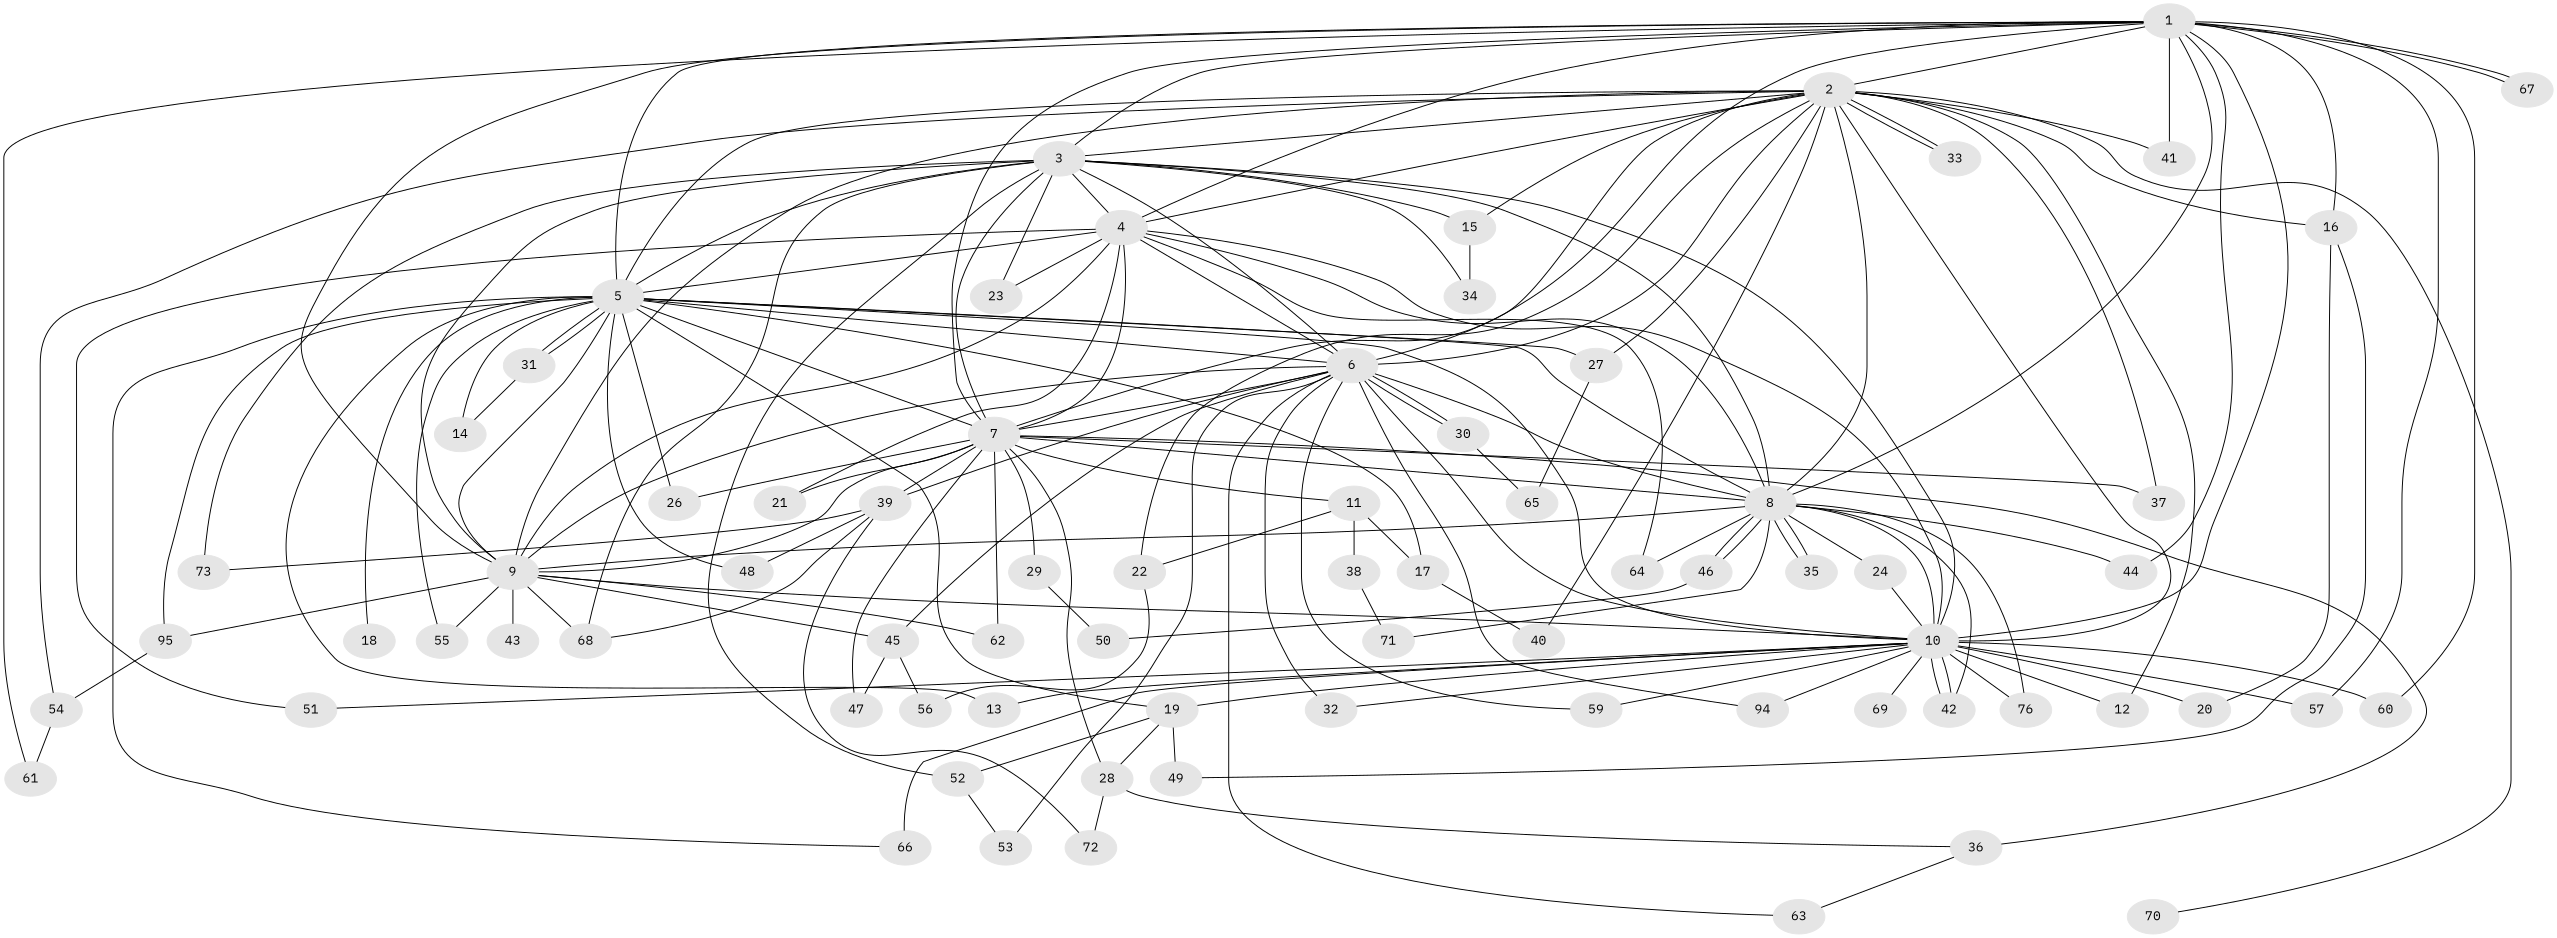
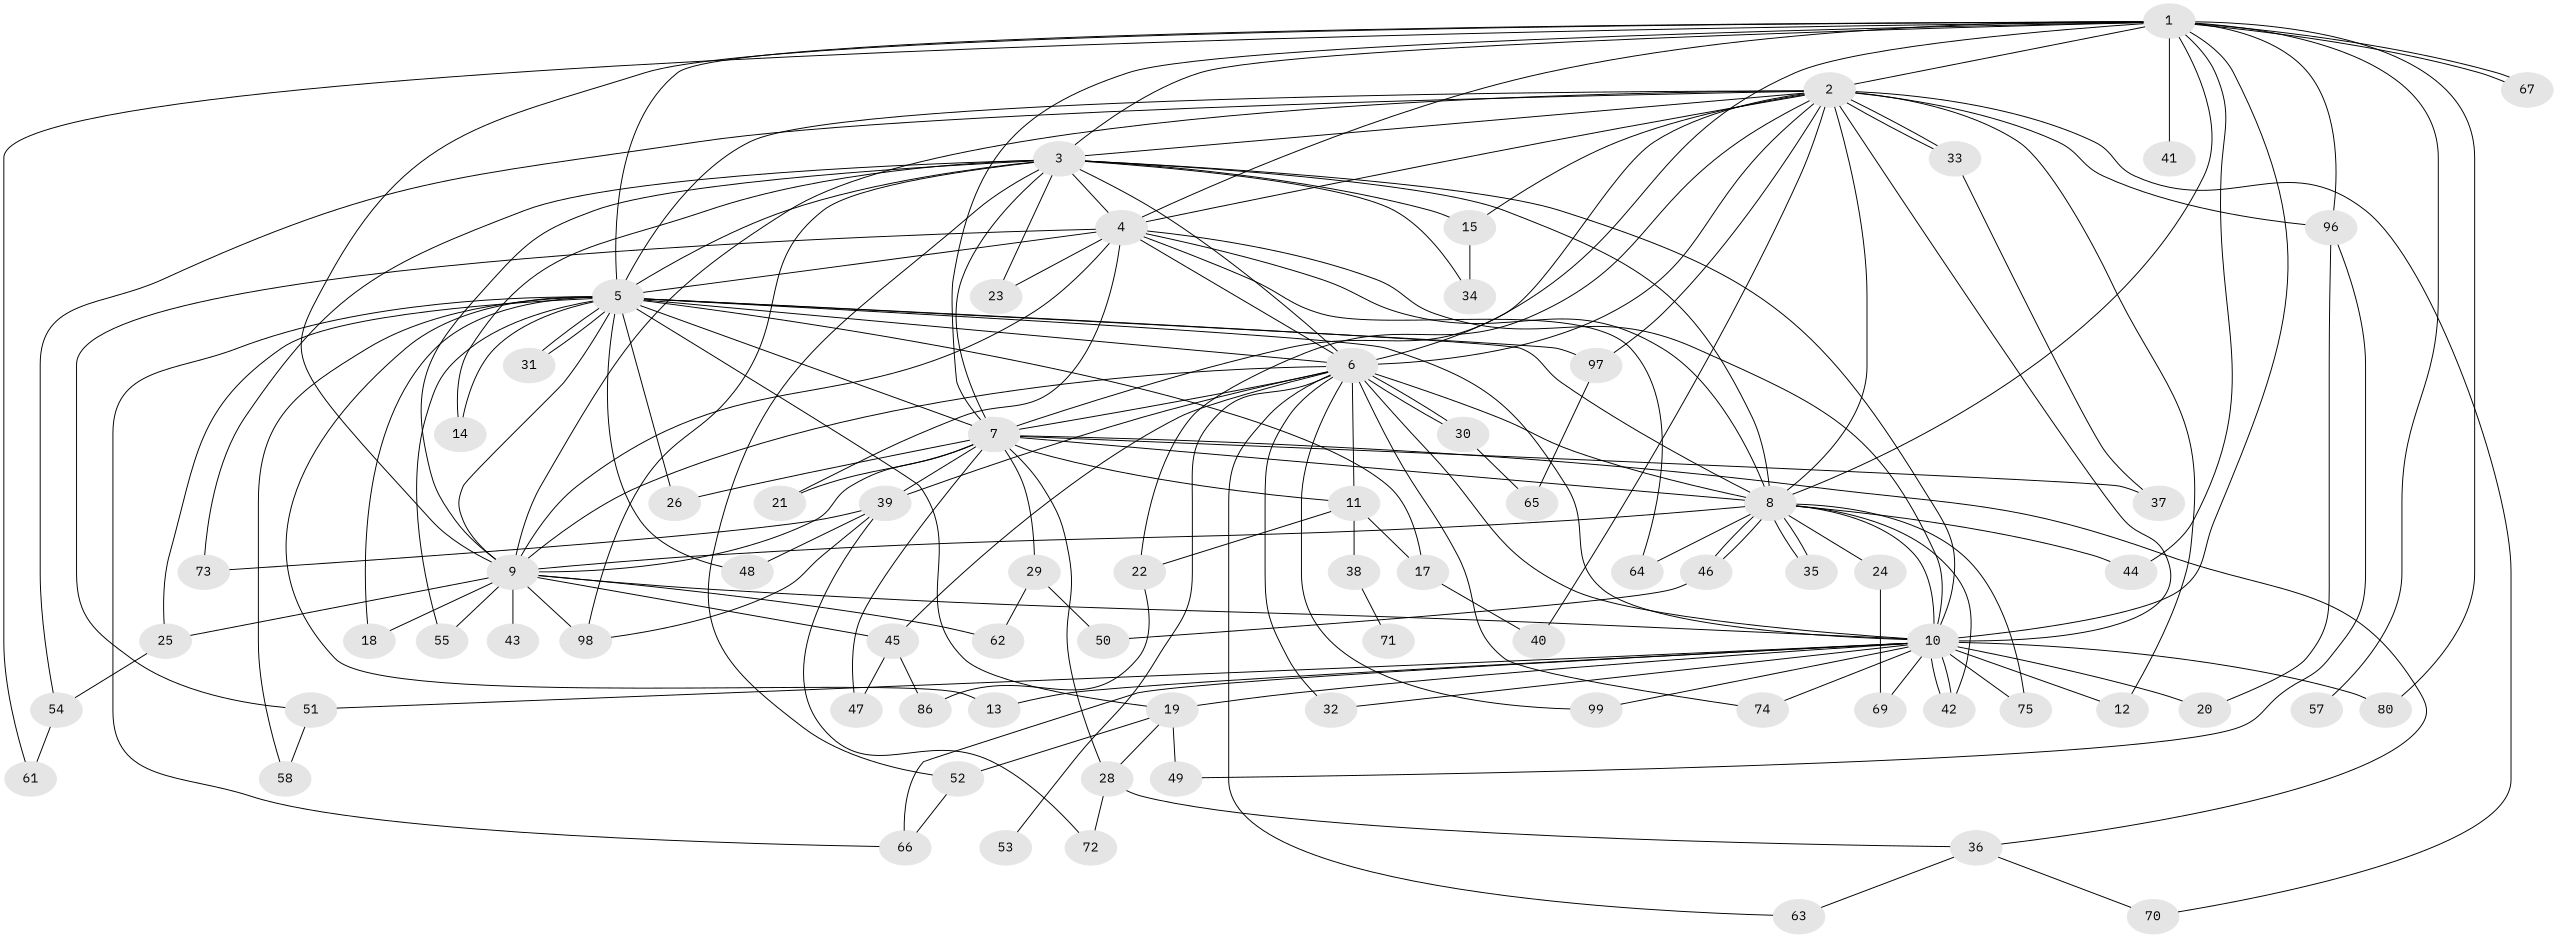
(2077, 128) -> none
(2331, 228) -> (2331, 228)
(2065, 236) -> (2044, 339)
(1111, 361) -> none
(1596, 366) -> (1596, 366)
(495, 400) -> (696, 214)
none -> (1353, 434)
(996, 533) -> (1014, 611)
none -> (441, 607)
(1907, 607) -> (1880, 631)
(1605, 610) -> none
(166, 641) -> (166, 641)
(586, 641) -> (586, 641)
(2126, 673) -> none
(925, 710) -> (925, 710)
(1596, 710) -> (1596, 710)
(1763, 710) -> (1763, 710)
(2026, 710) -> (2026, 710)
(2386, 710) -> (2386, 710)
none -> (285, 779)
(982, 813) -> (932, 813)
none -> (2065, 882)
